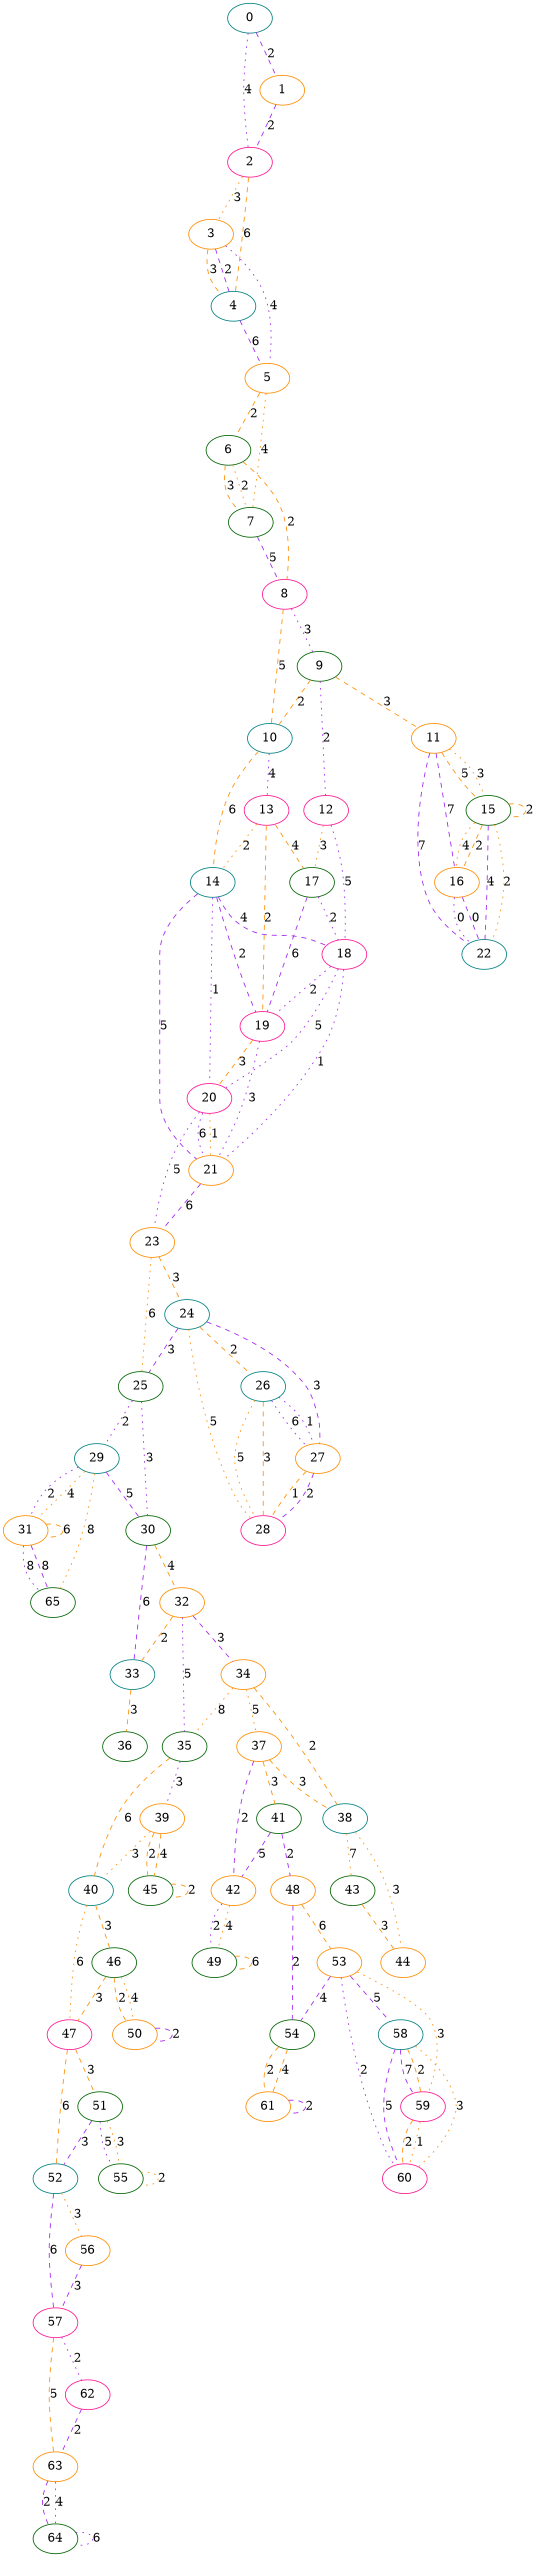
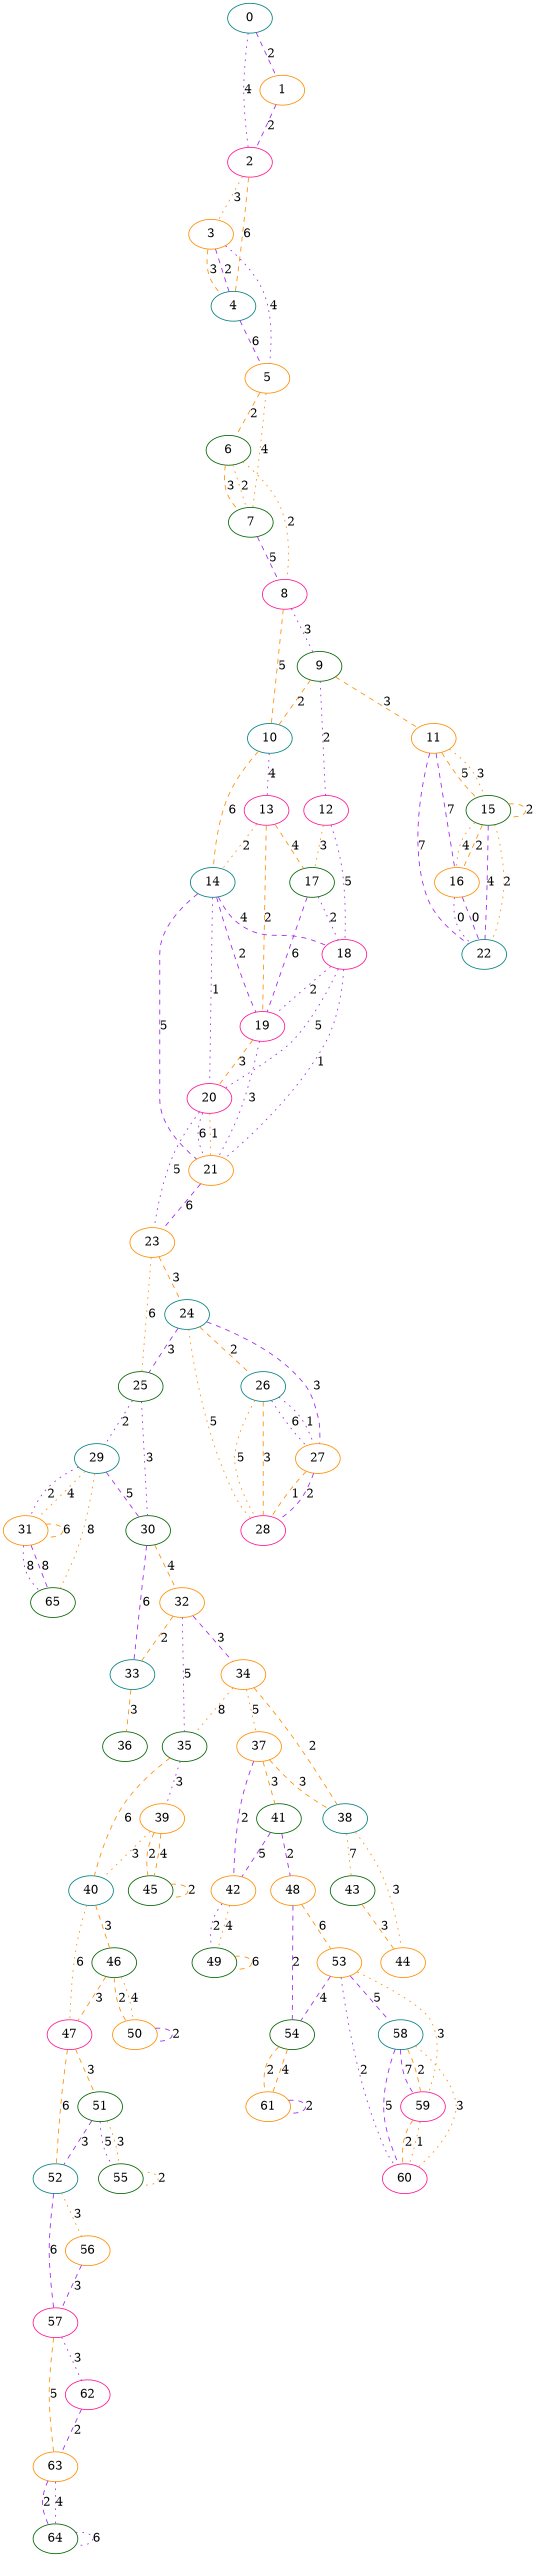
(283, 514) -> (283, 514)
(78, 2359) -> (78, 2359)
